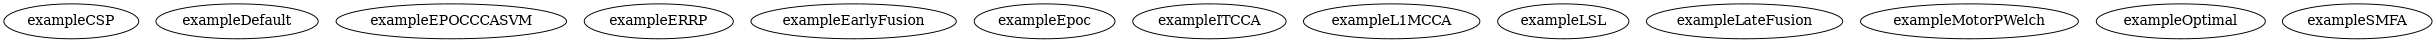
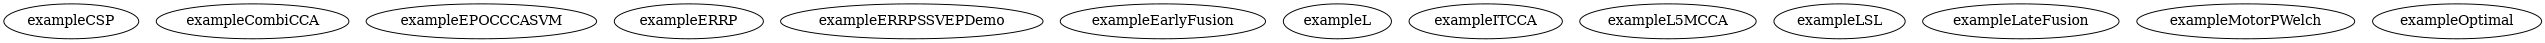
(237, 21) -> none
none -> (253, 21)
none -> (912, 21)
(1045, 21) -> (1337, 21)
(1392, 21) -> (1668, 21)
(2357, 21) -> none
